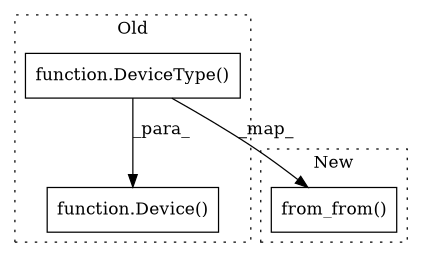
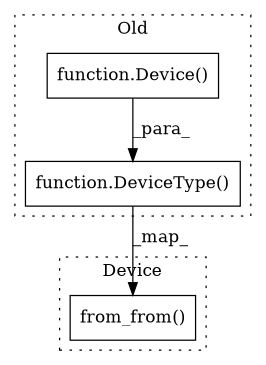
(133, 136) -> (133, 124)
(334, 163) -> (133, 271)
